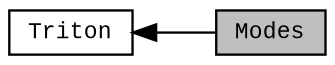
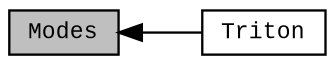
(186, 33) -> (172, 33)
